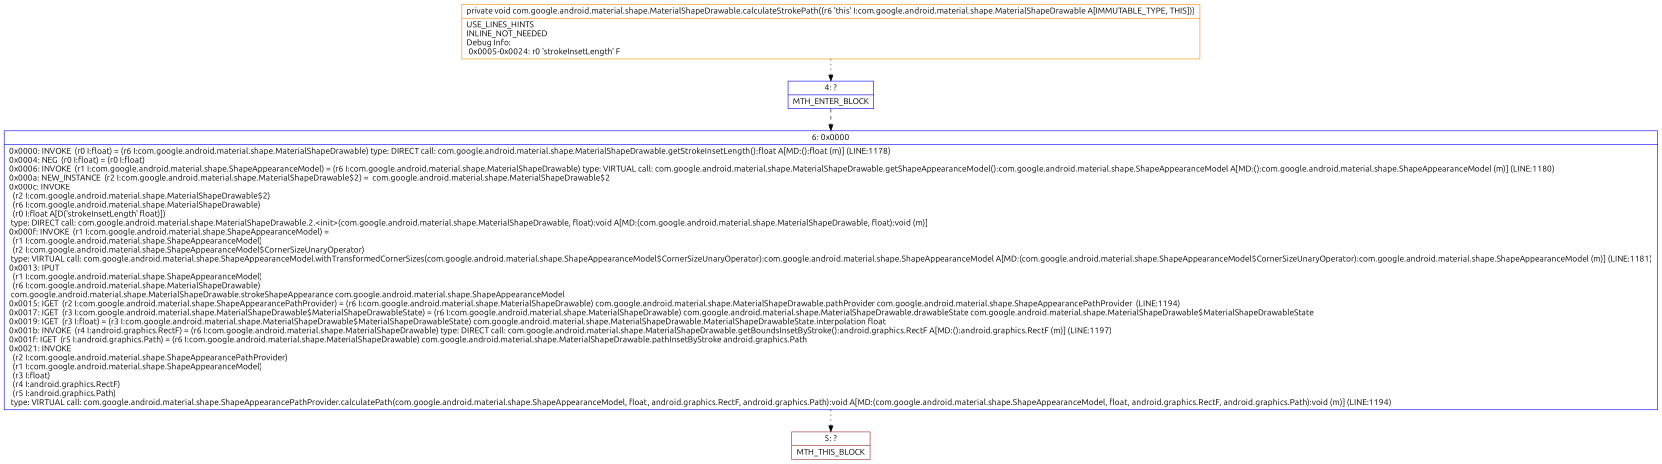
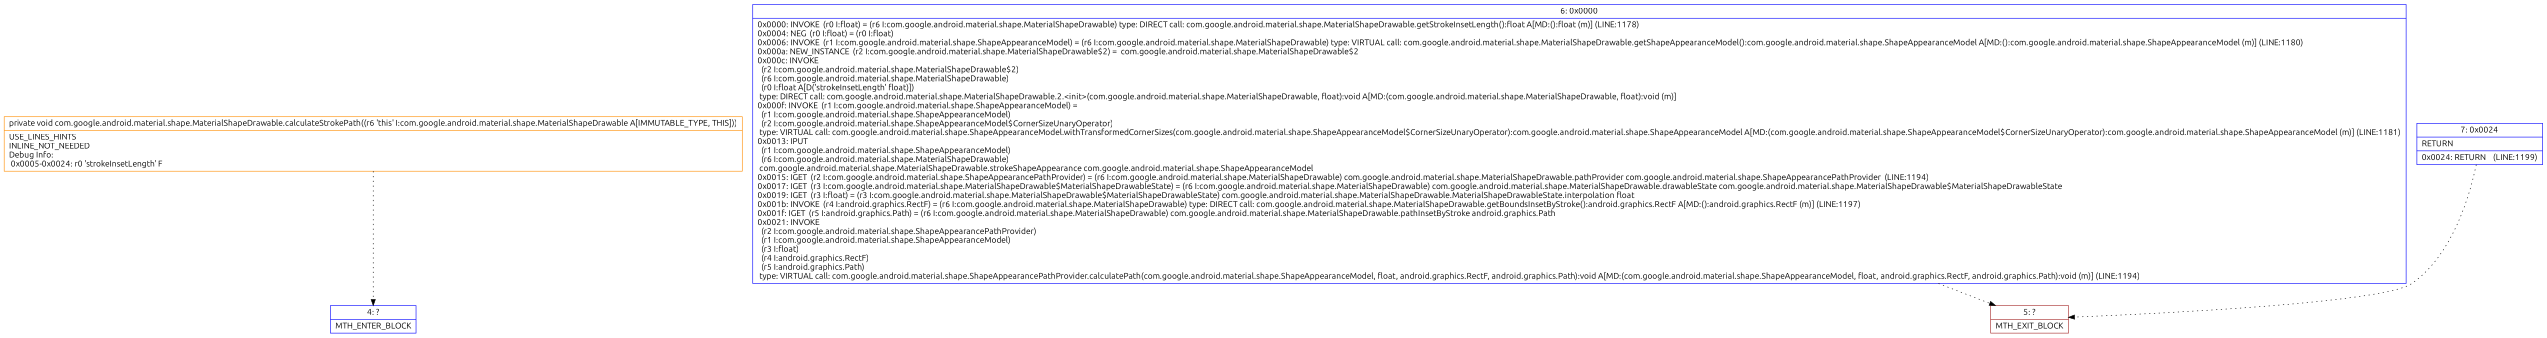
(831, 117) -> none
none -> (2480, 144)
(831, 452) -> (2030, 326)
